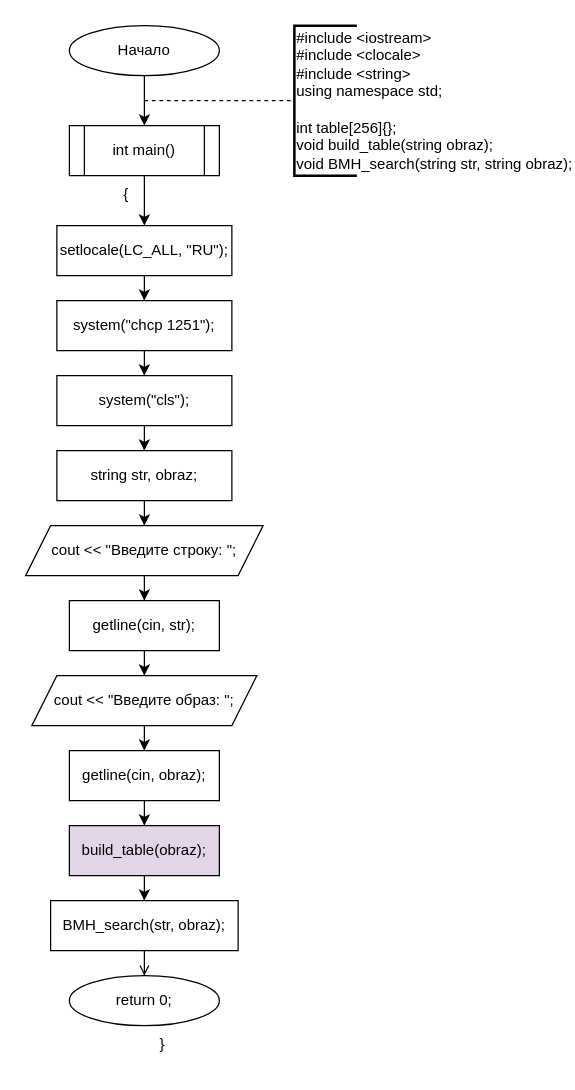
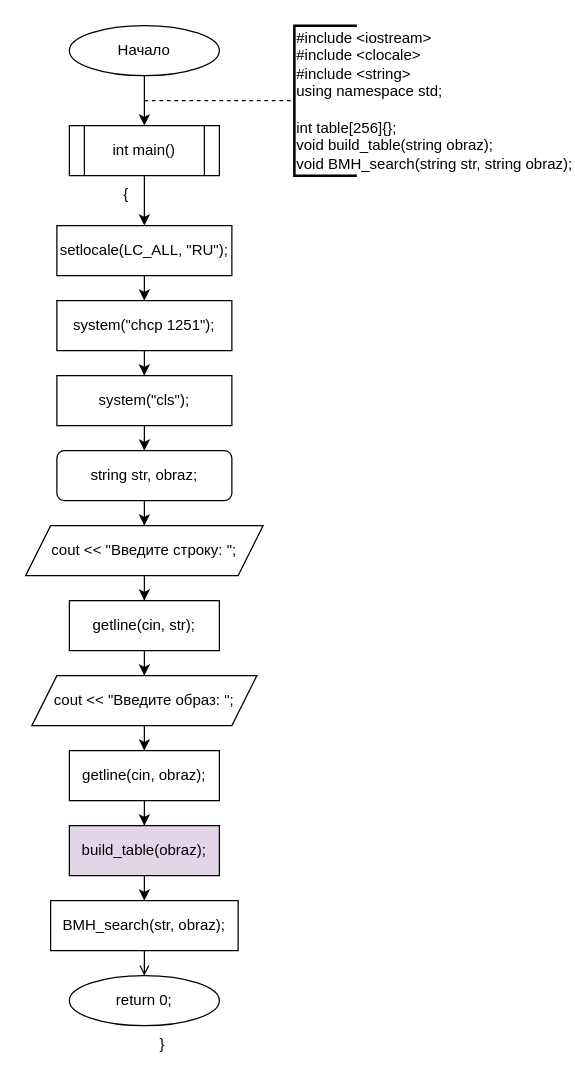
(144, 476) -> (144, 476)
